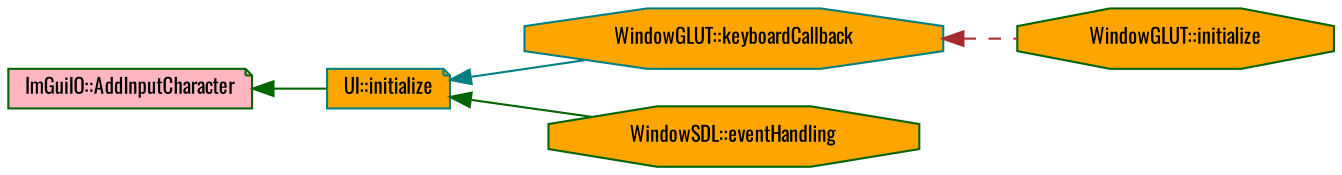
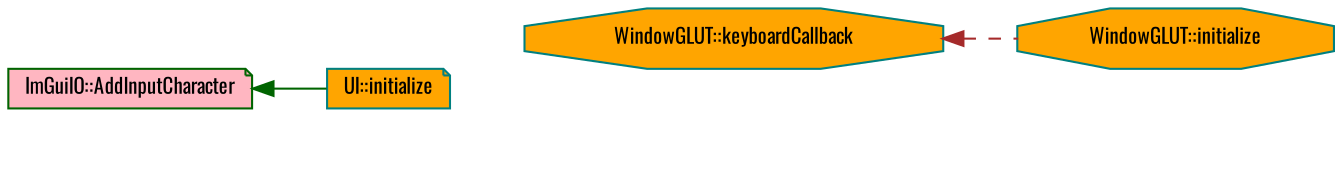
(1176, 39) -> (1176, 39)
(529, 68) -> none
(734, 137) -> none
